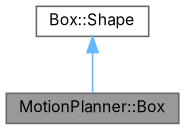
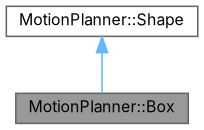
(93, 21) -> (102, 21)
